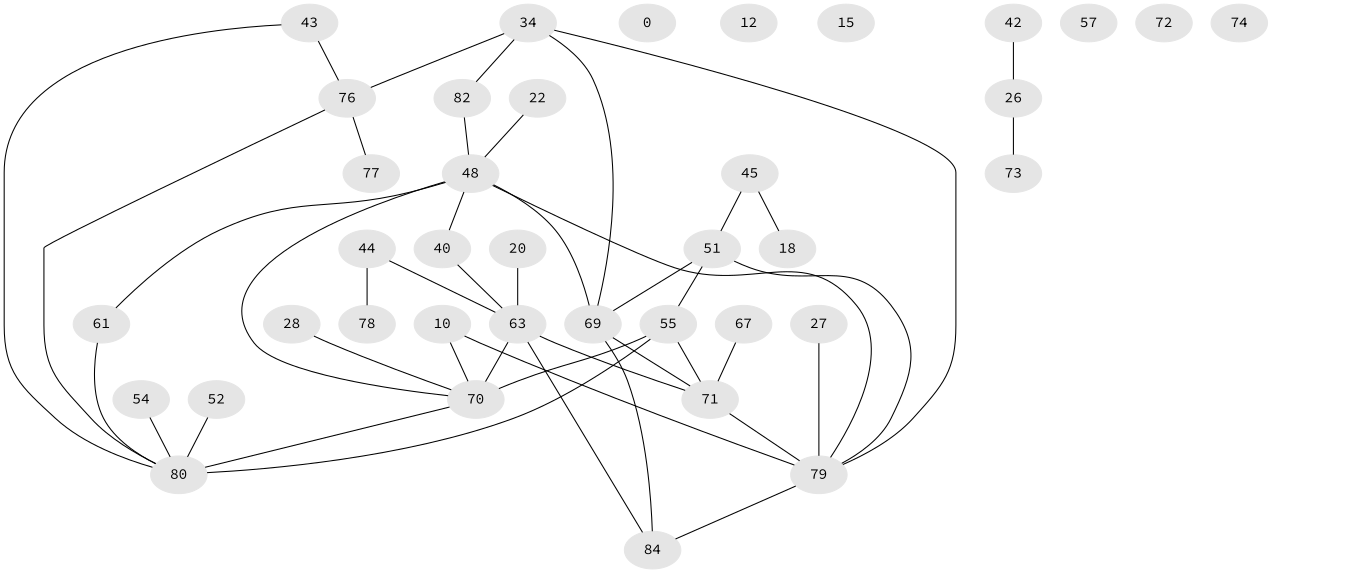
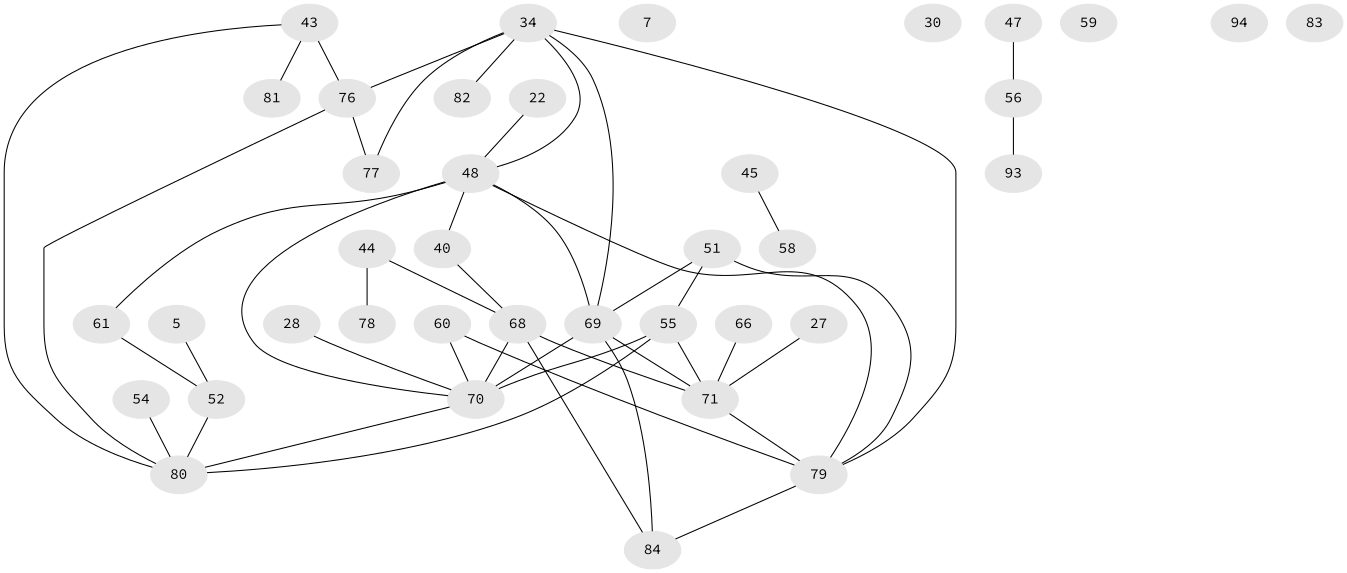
(647, 23) -> (647, 23)
(749, 23) -> none
(846, 23) -> none
none -> (933, 23)
(1013, 23) -> (1013, 23)
(1089, 23) -> (1089, 23)
(1164, 23) -> none
(1239, 23) -> (1239, 23)
none -> (1315, 23)
none -> (426, 79)
none -> (272, 98)
(1013, 98) -> (1013, 98)
(466, 136) -> (574, 119)
(1013, 174) -> (1013, 174)
(731, 211) -> none
(518, 249) -> none
(788, 249) -> (788, 249)
none -> (177, 324)
(442, 324) -> (442, 324)
(518, 324) -> (518, 324)
(744, 324) -> (744, 324)
none -> (544, 356)
(819, 399) -> (764, 362)
(102, 415) -> (159, 362)
